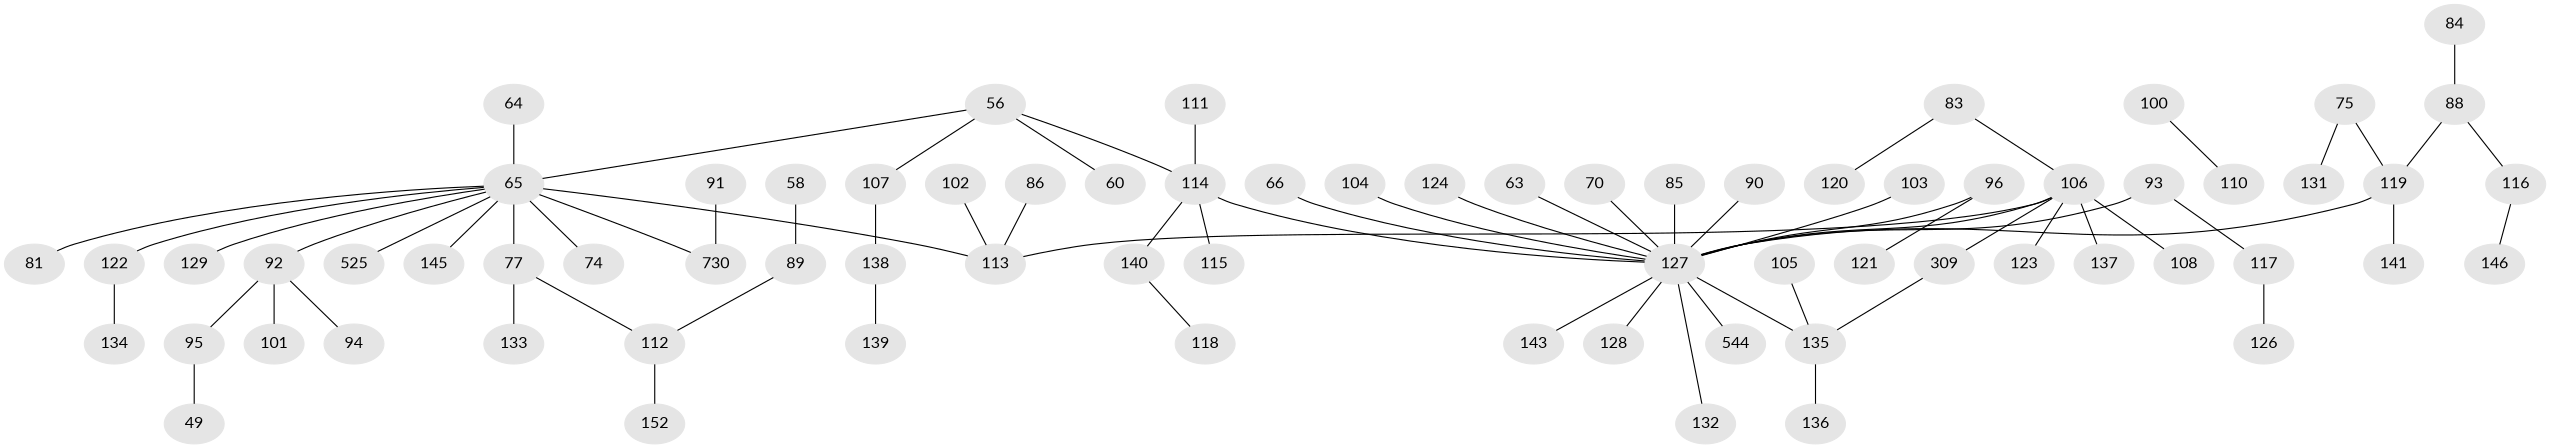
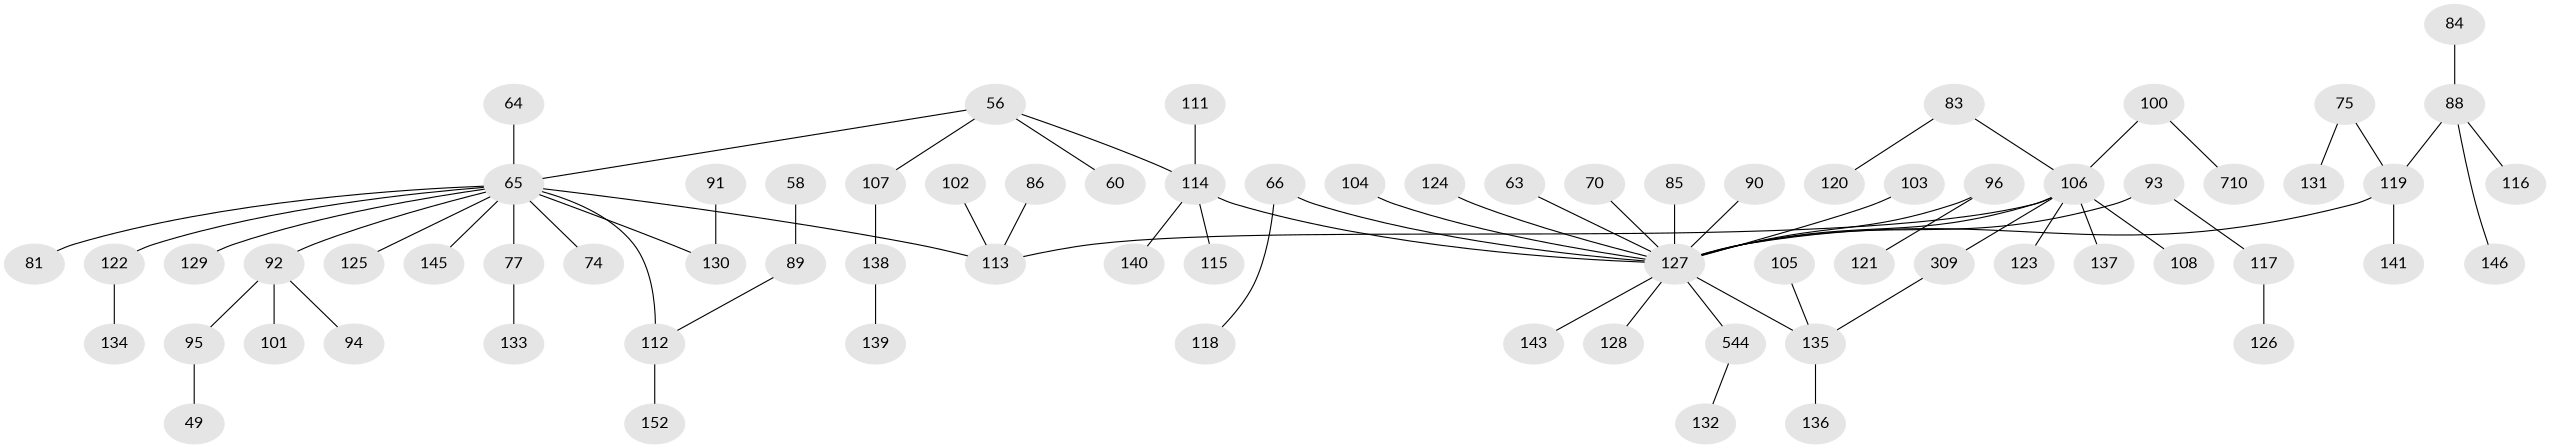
none -> (2114, 144)
(2234, 184) -> (2234, 184)
(2505, 224) -> (2471, 185)
(354, 264) -> (354, 264)
(716, 264) -> (716, 264)
(584, 304) -> (626, 235)
(1170, 304) -> (1260, 271)
(1690, 344) -> (1721, 384)
